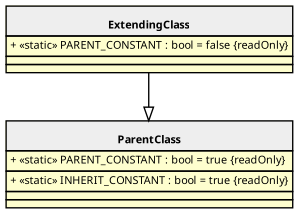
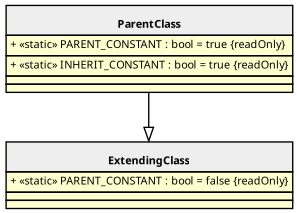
(149, 90) -> (149, 110)
